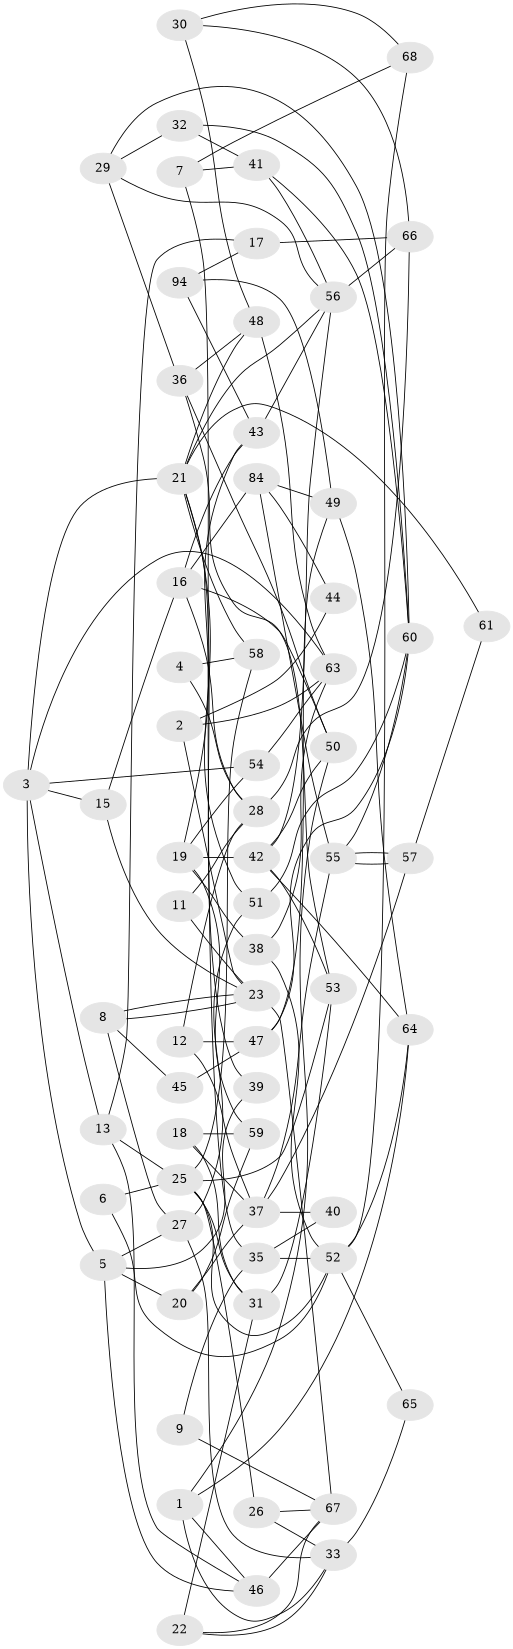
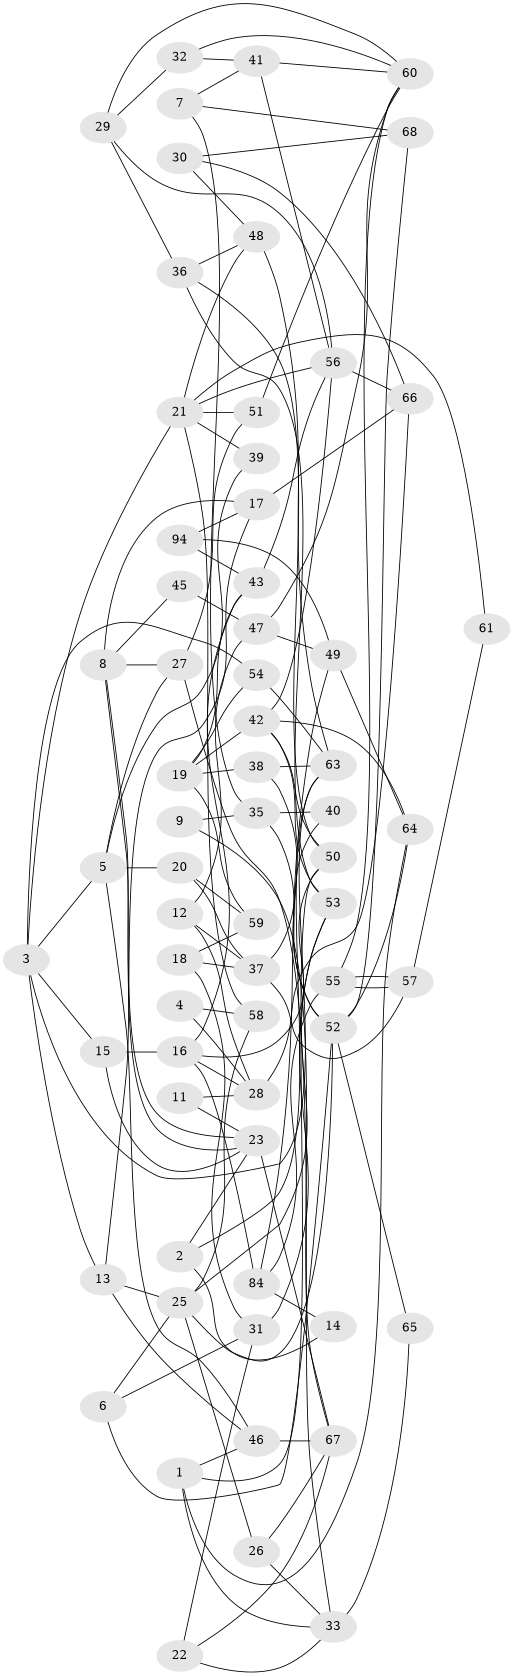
none -> (136, 542)
(333, 598) -> (333, 1327)
(307, 988) -> none
(218, 1242) -> (180, 1368)
